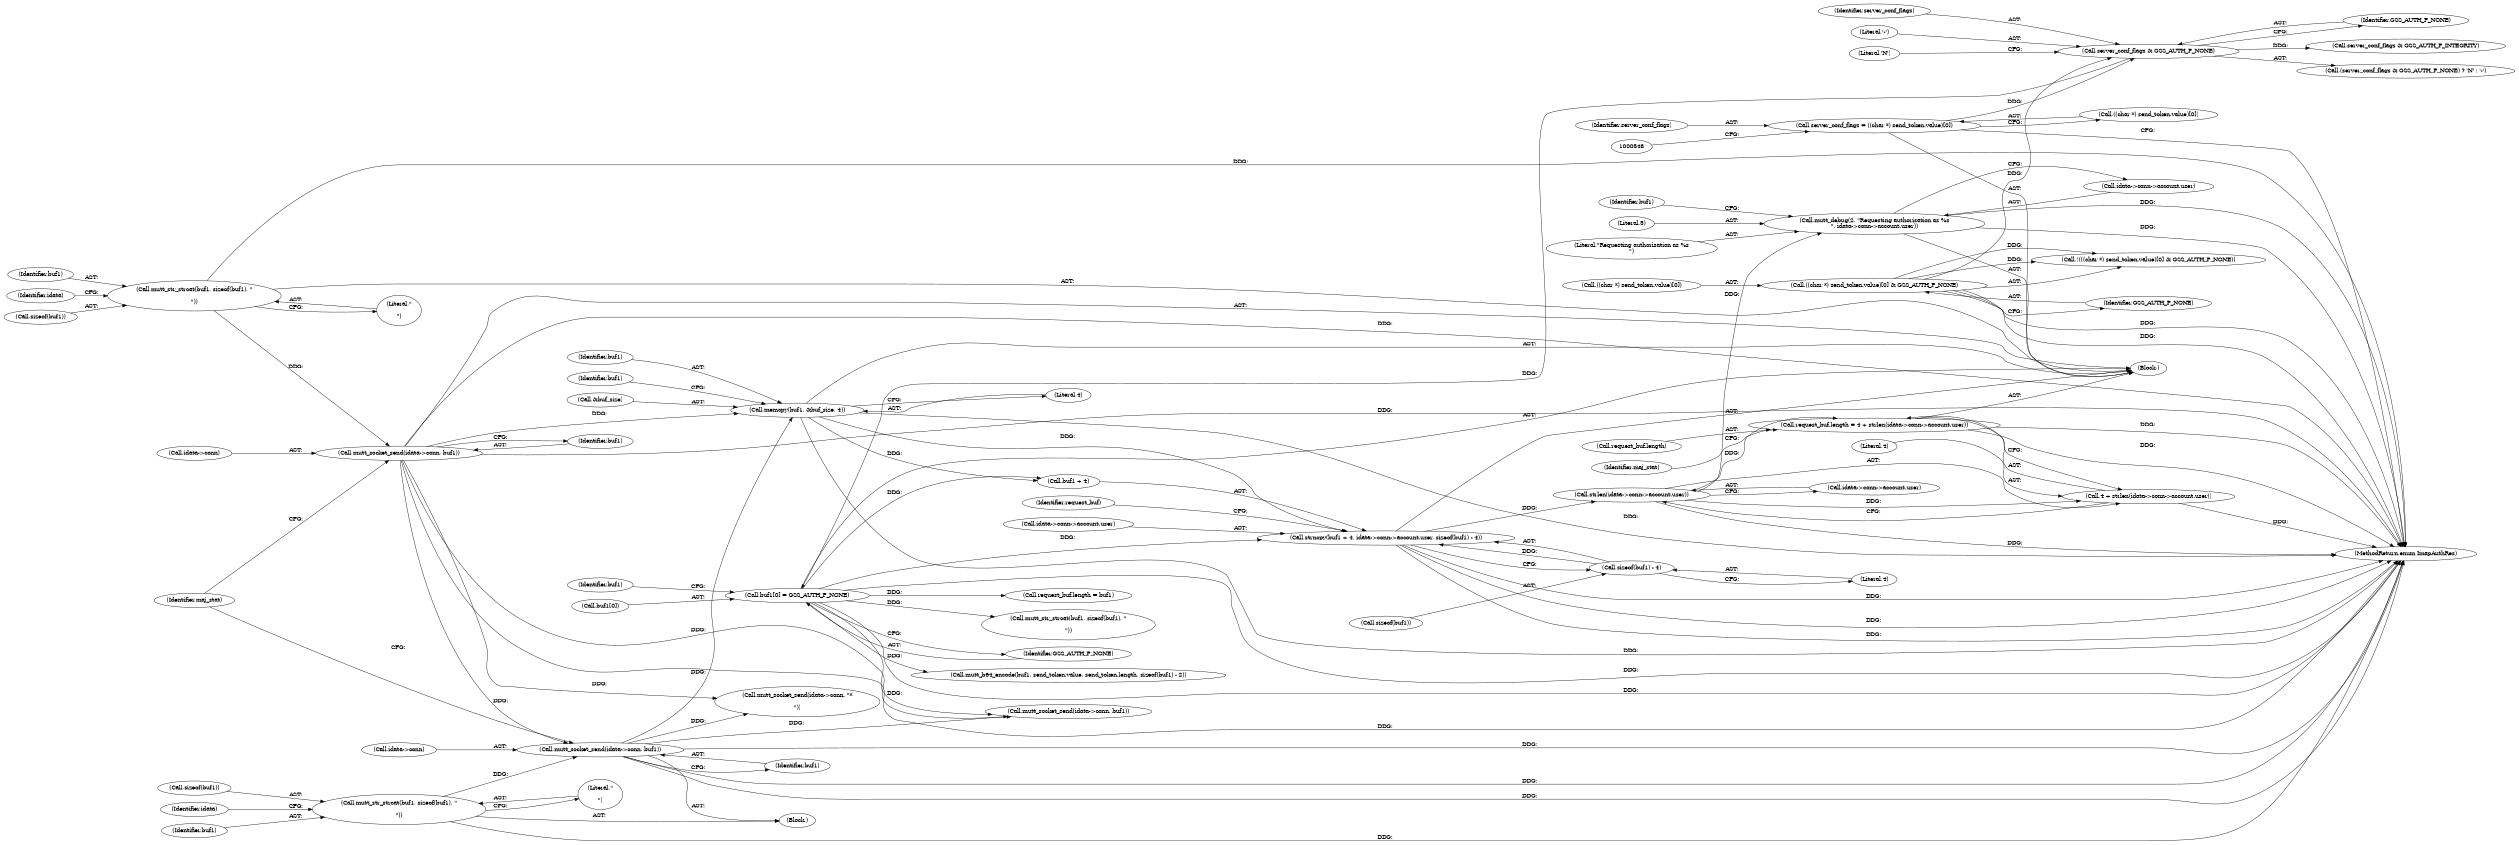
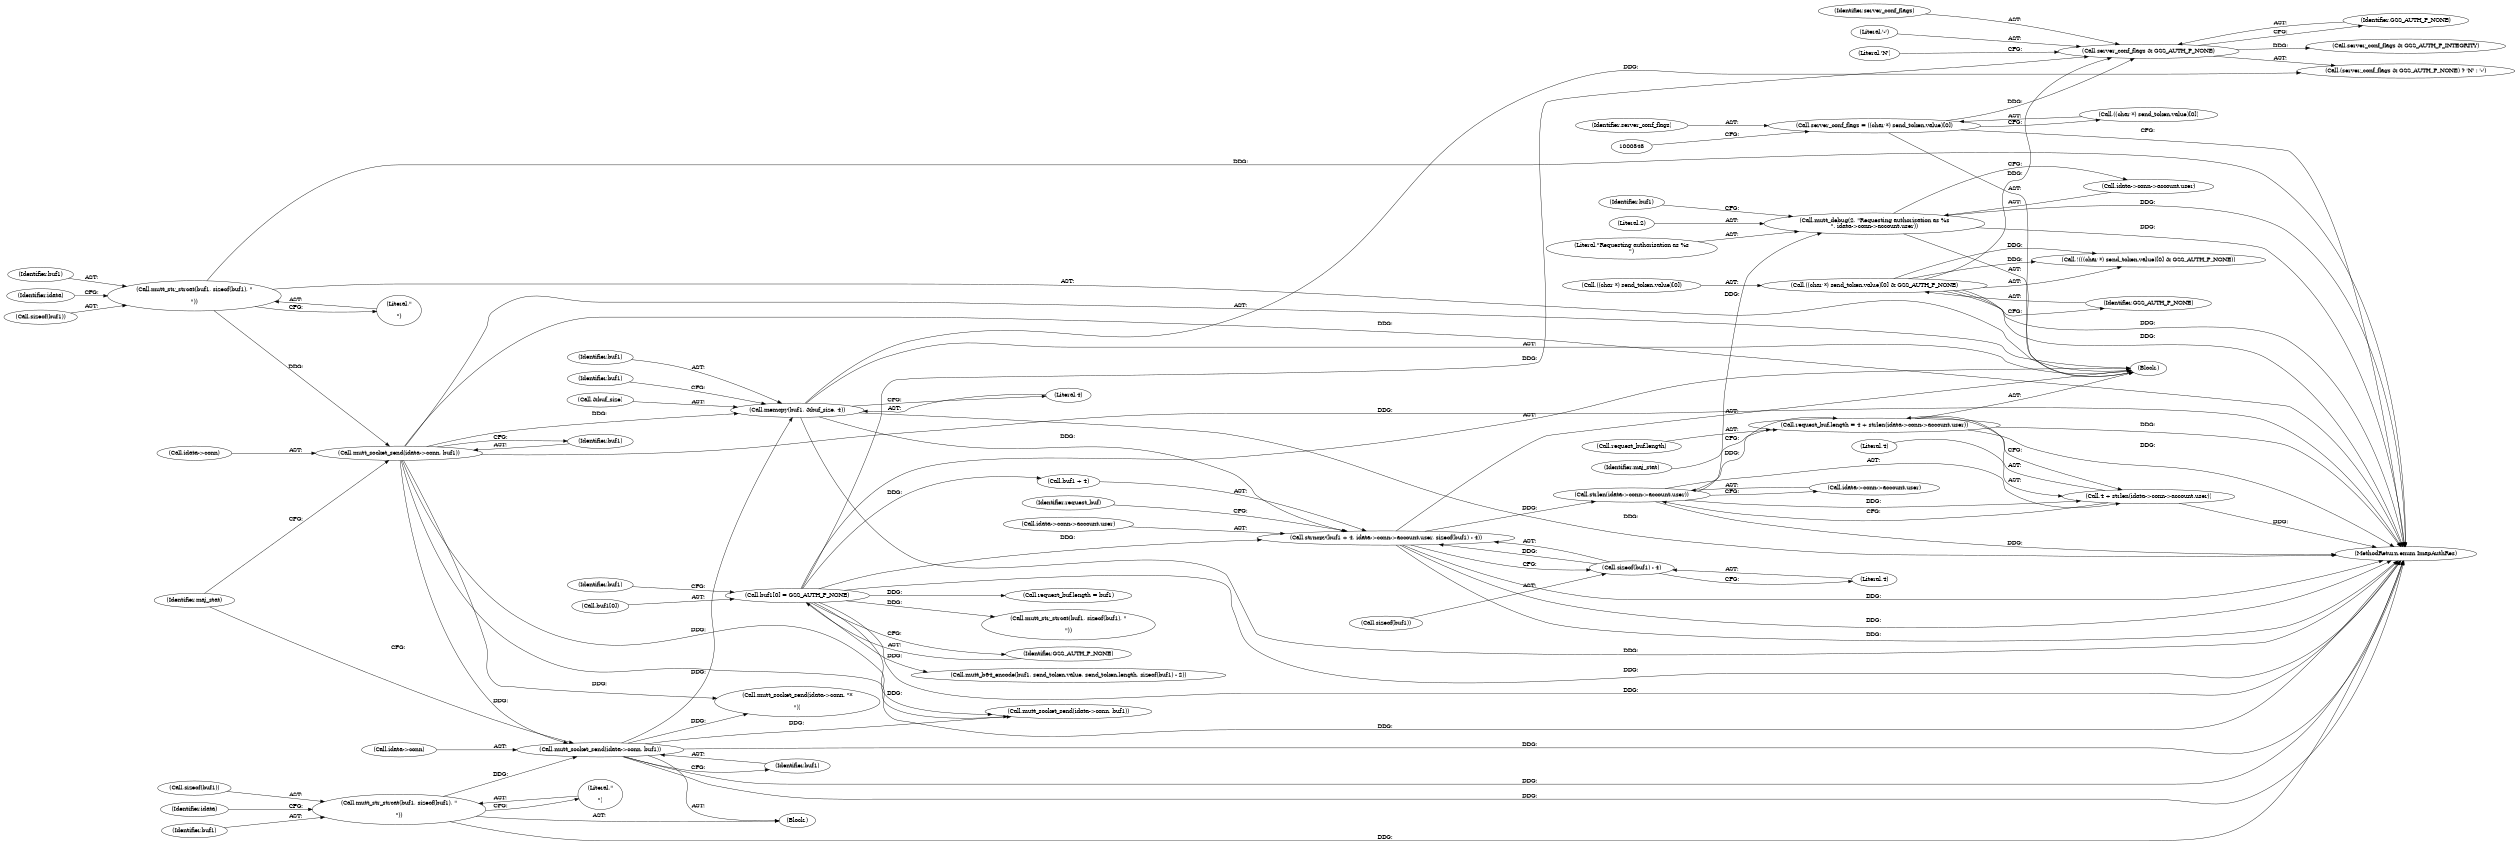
(1632, 224) -> (1632, 224)
(1534, 377) -> (1502, 366)
(916, 465) -> (1505, 108)
